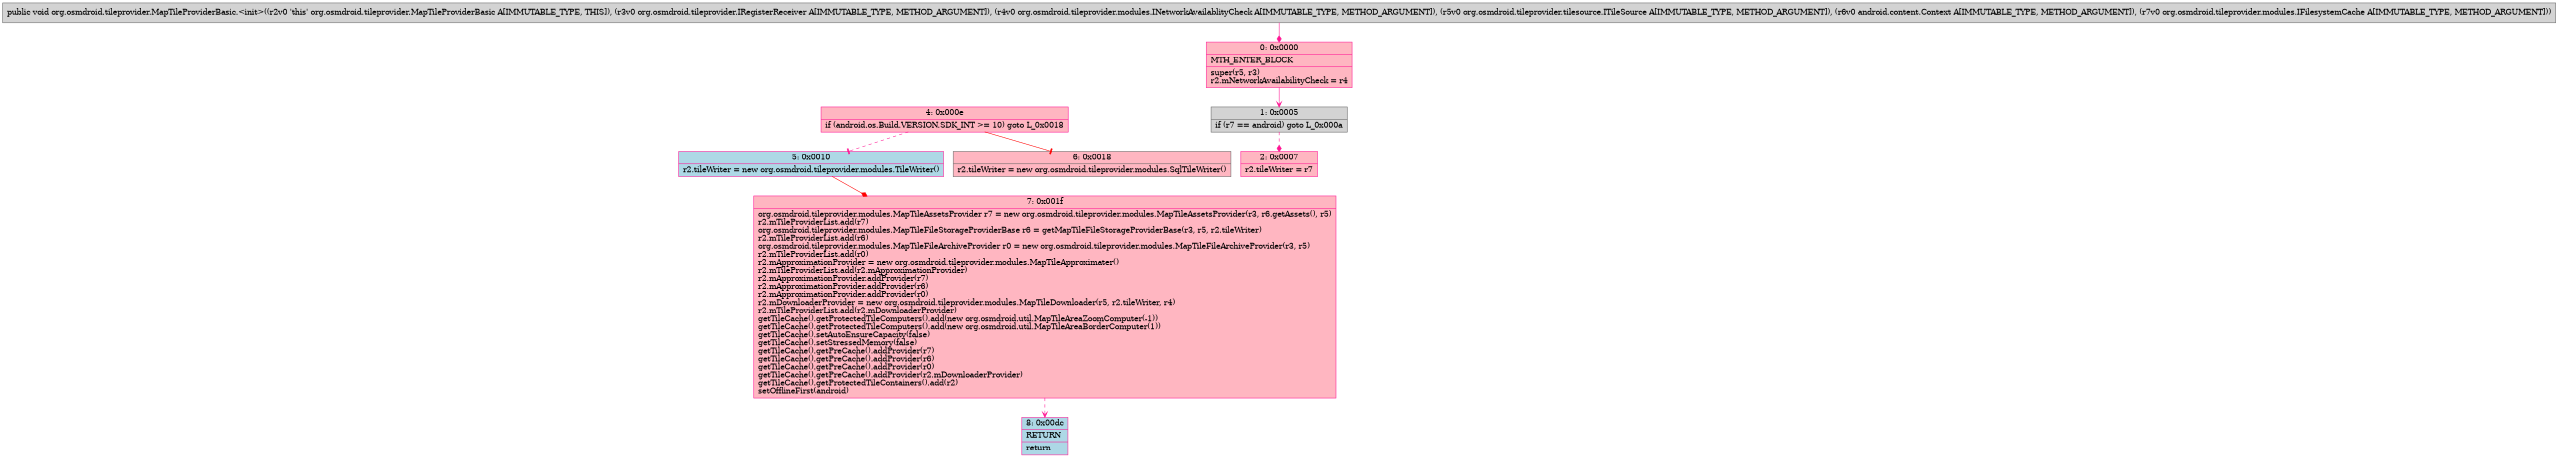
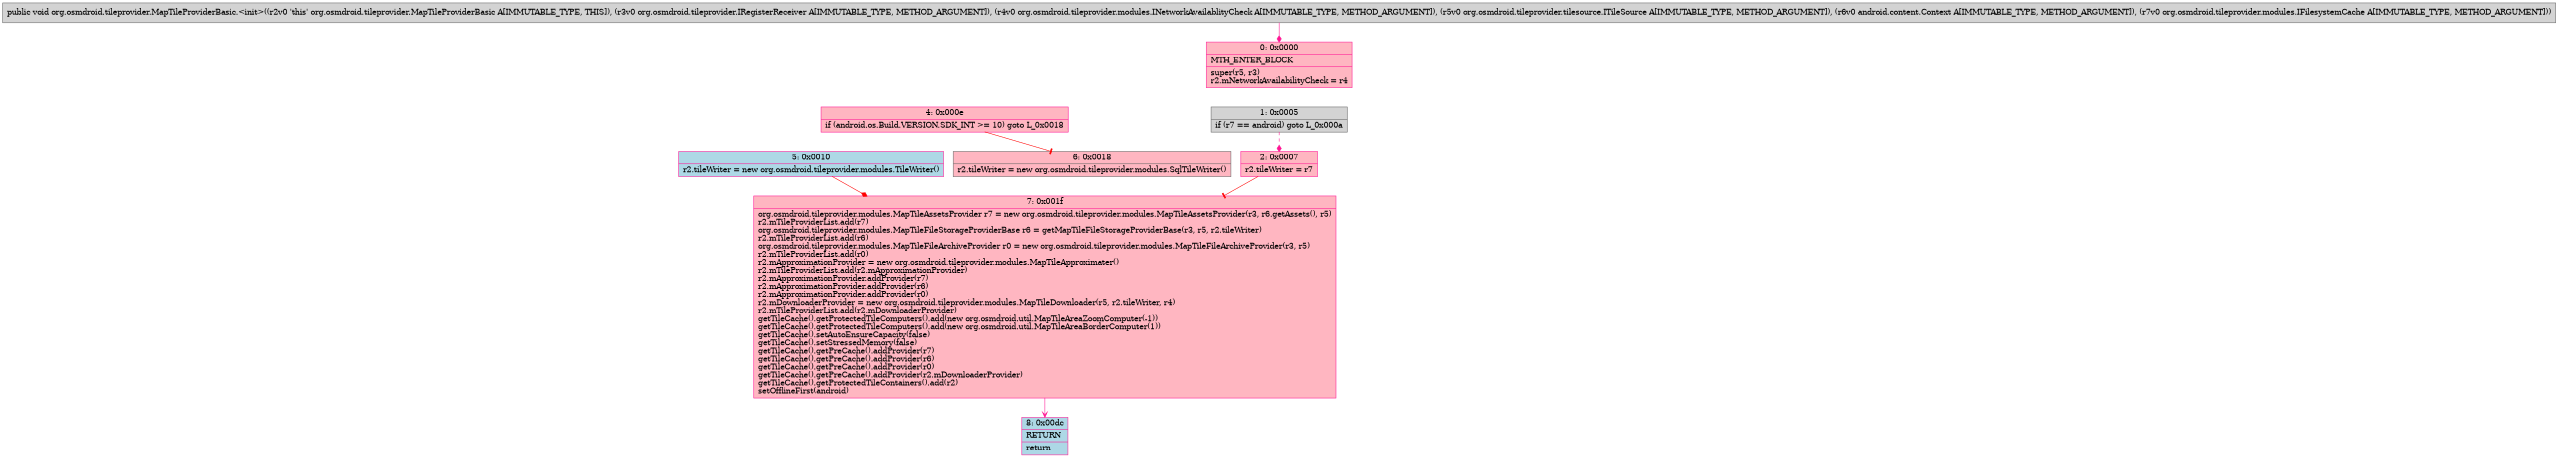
(1279, 95) -> none
(879, 141) -> none
none -> (1242, 186)
(1045, 405) -> (1045, 405)
